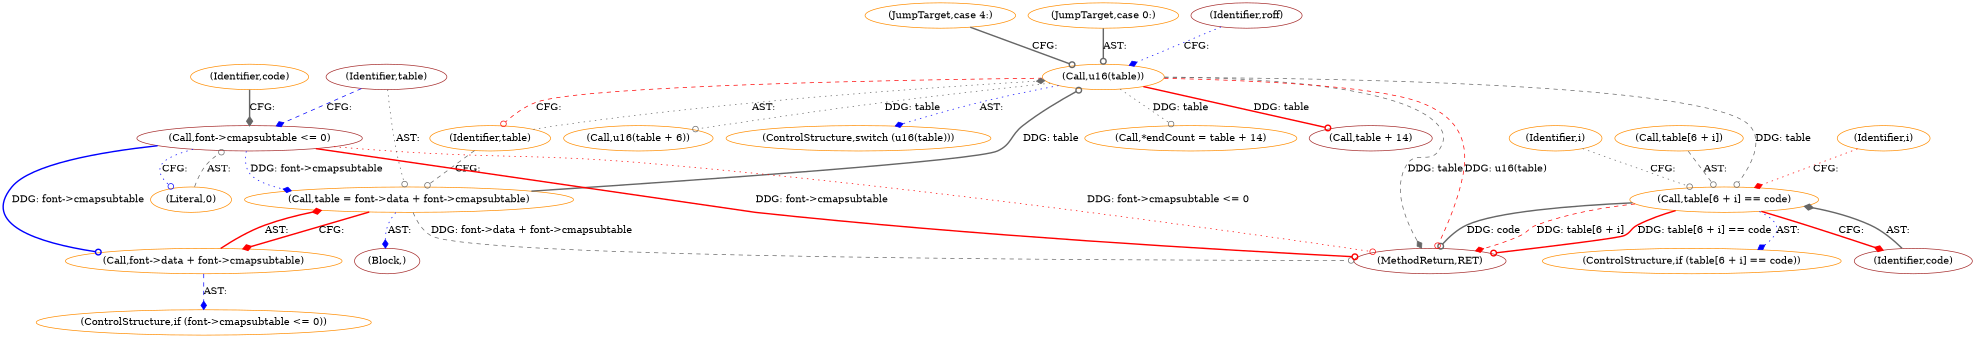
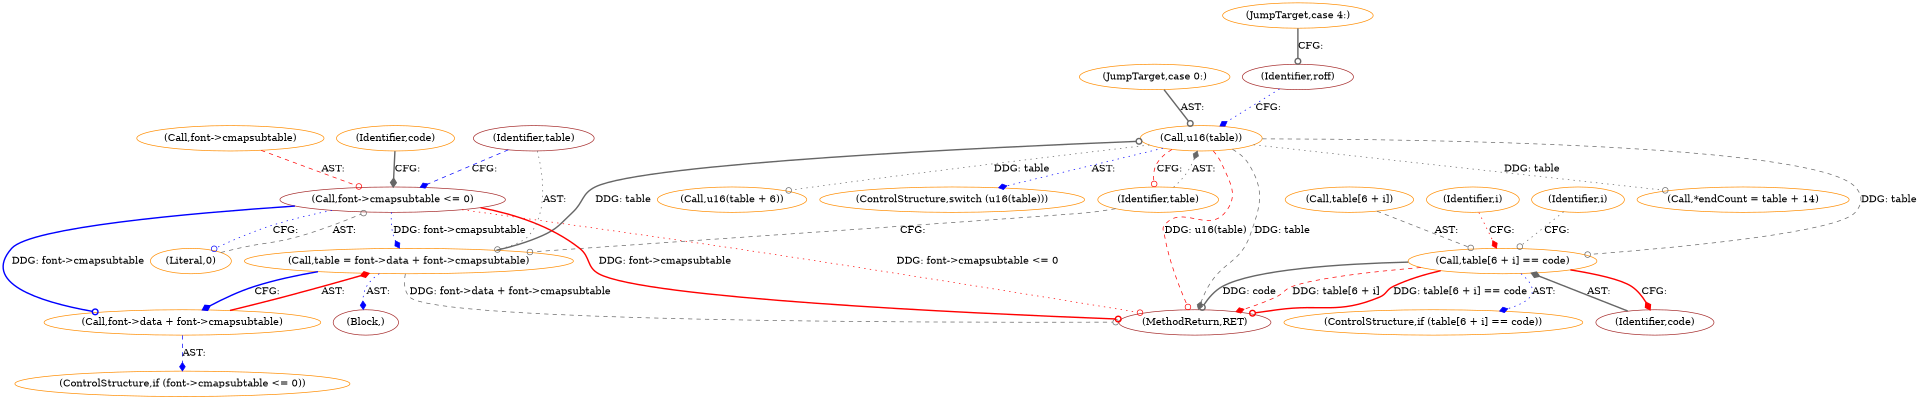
(1020, 45) -> (1298, 43)
none -> (230, 138)
(1371, 138) -> none
(310, 229) -> (262, 284)
